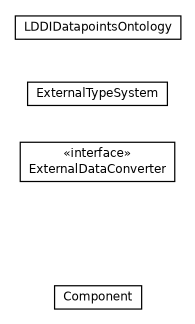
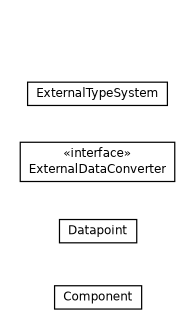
(97, 27) -> none
none -> (97, 231)
